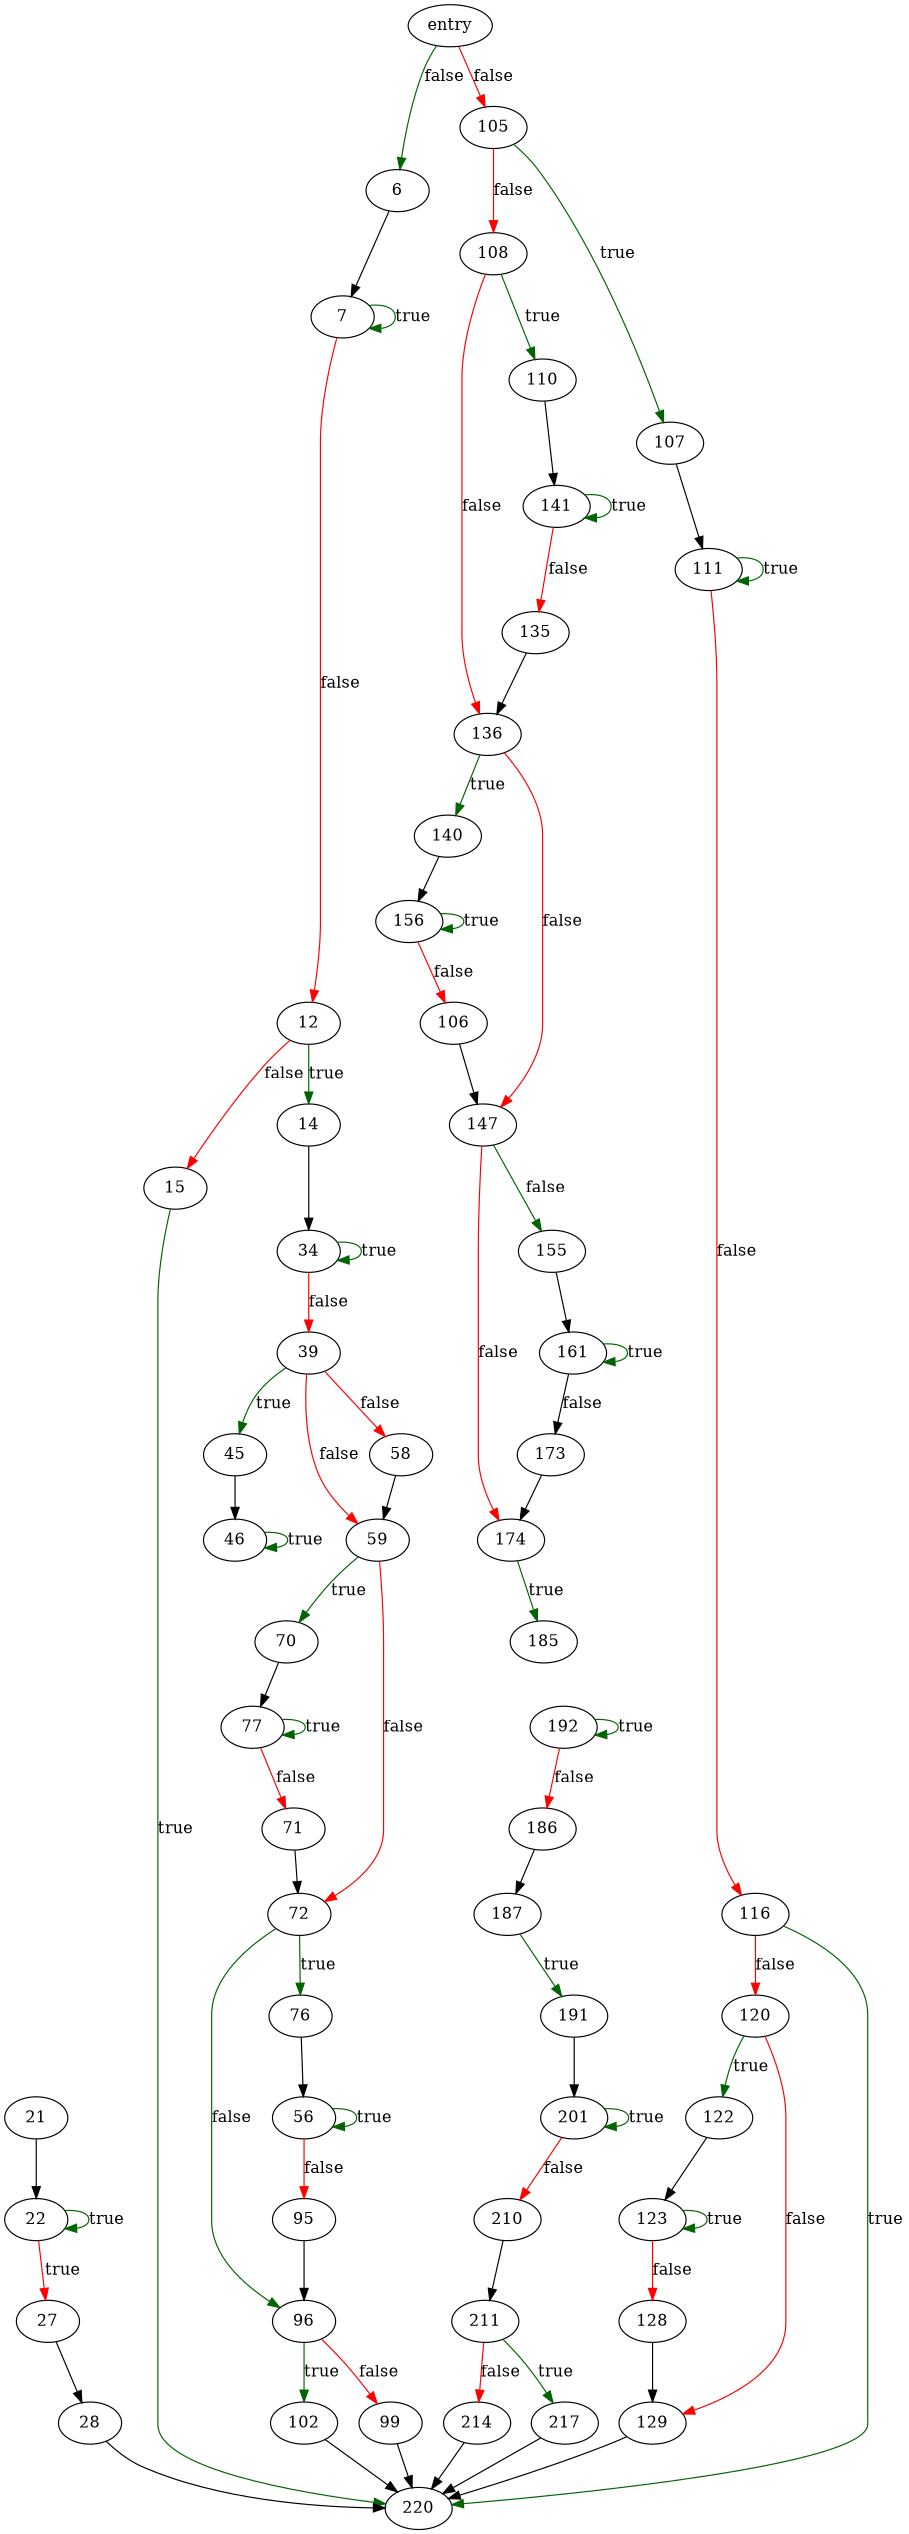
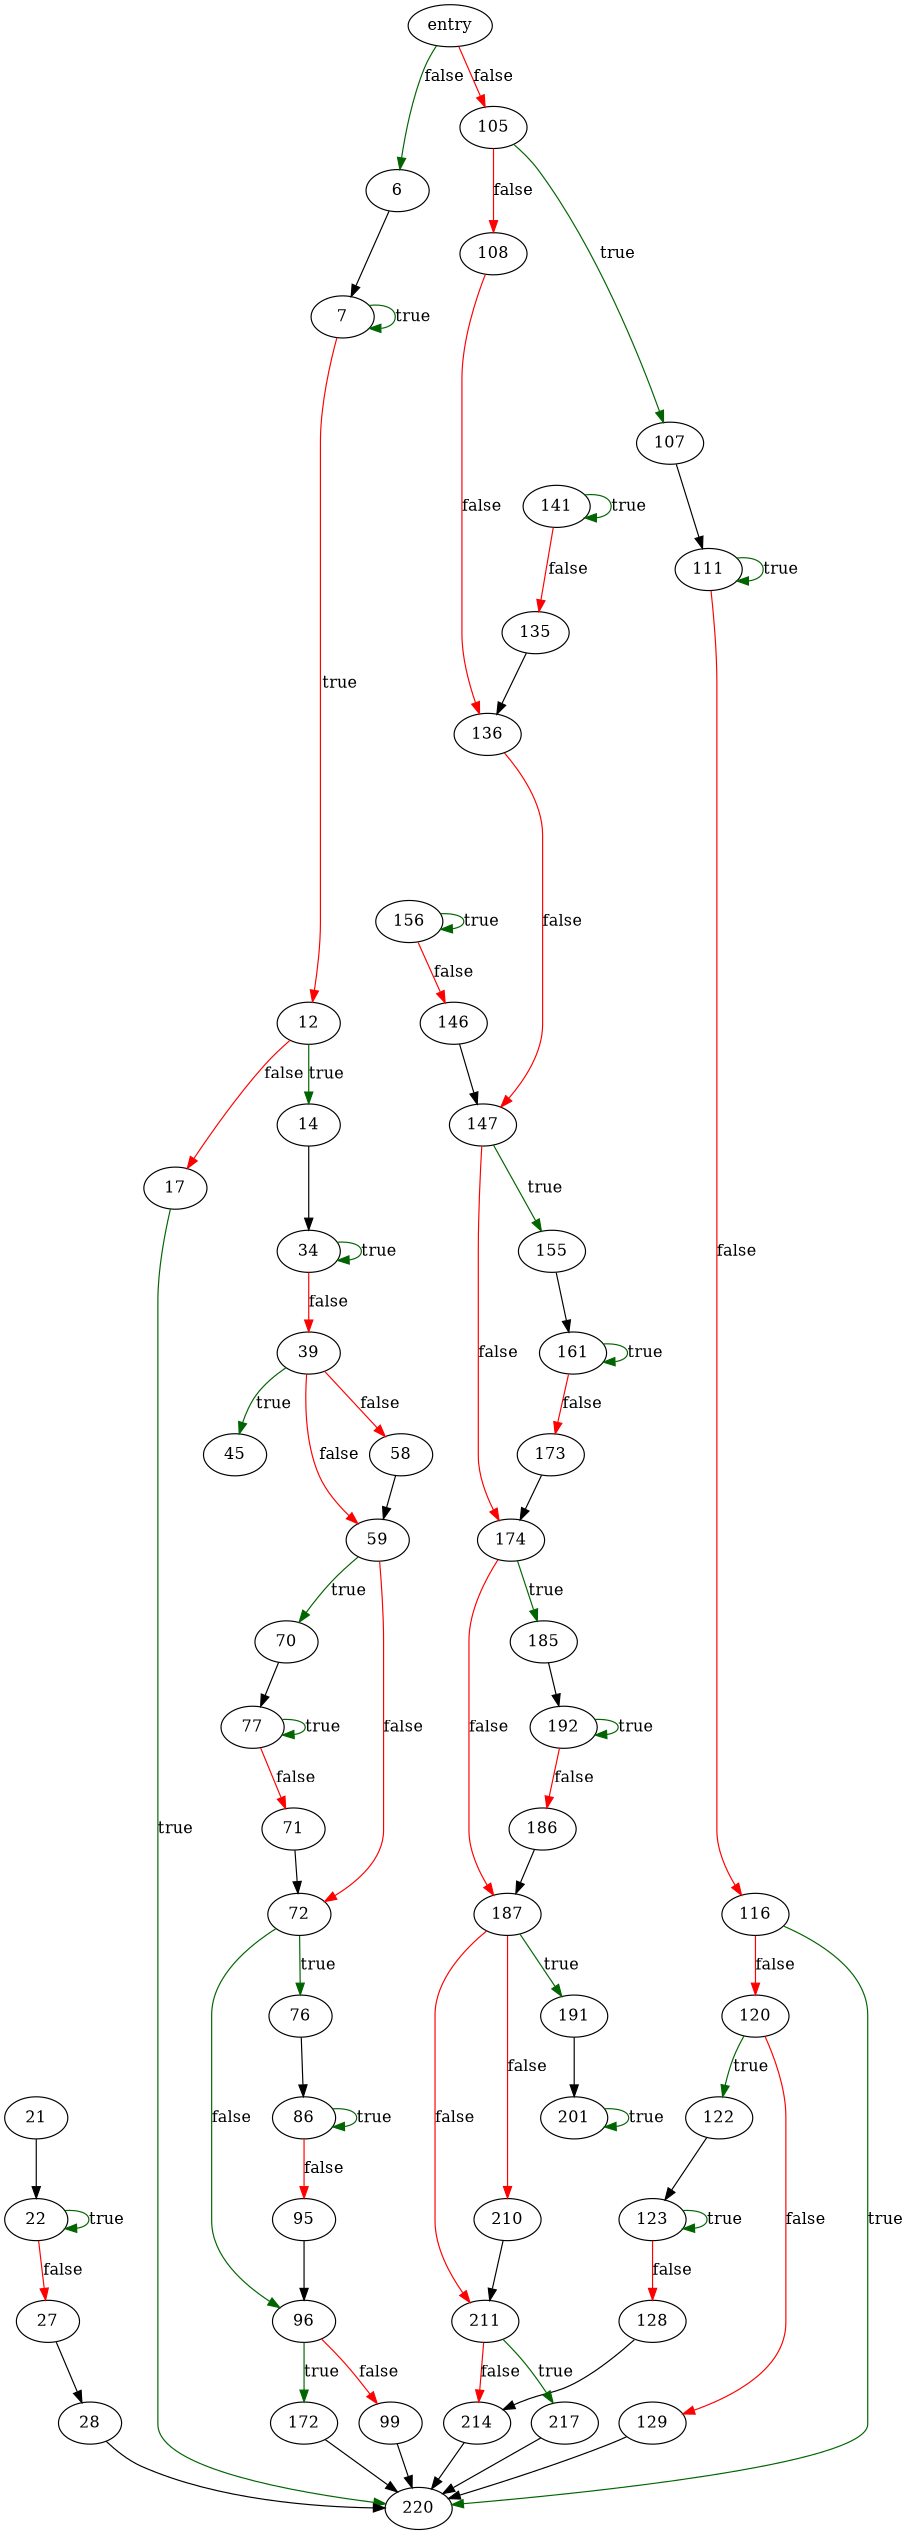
(543, 380) -> none
(340, 684) -> (340, 684)
(448, 836) -> none
(454, 1023) -> (454, 1023)
(175, 1188) -> (175, 1188)
(546, 1188) -> (546, 1188)
(563, 1398) -> (563, 1398)
(235, 1540) -> none
none -> (552, 1679)
none -> (469, 1721)
none -> (435, 2106)
(304, 2118) -> (304, 2118)
(544, 2164) -> (508, 2061)
(63, 2270) -> (63, 2270)
(653, 2366) -> (579, 2381)
(304, 2423) -> (304, 2423)
